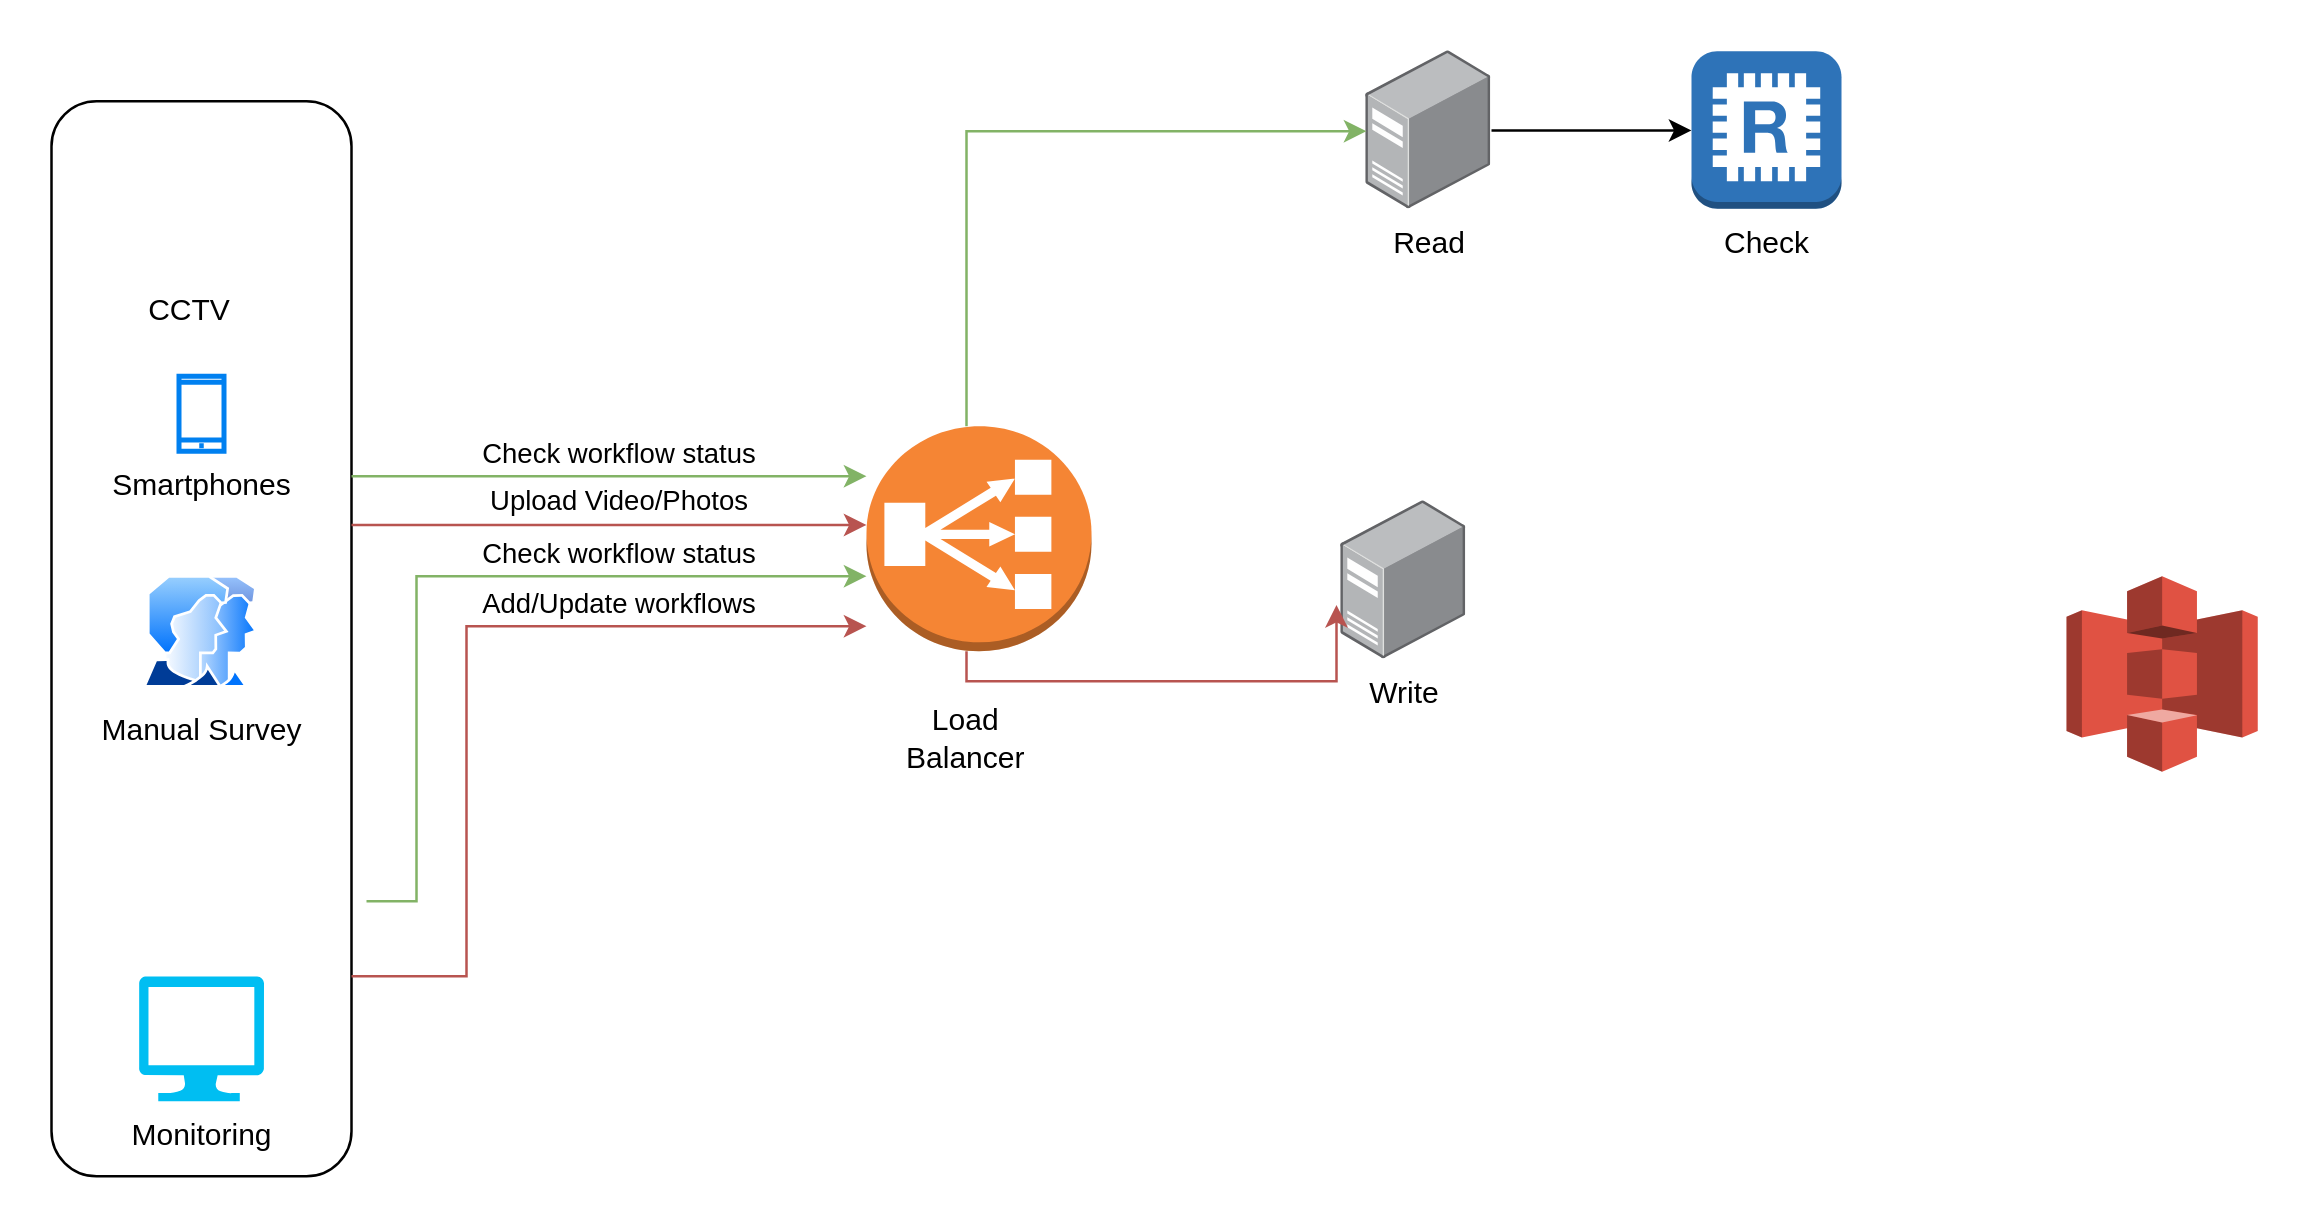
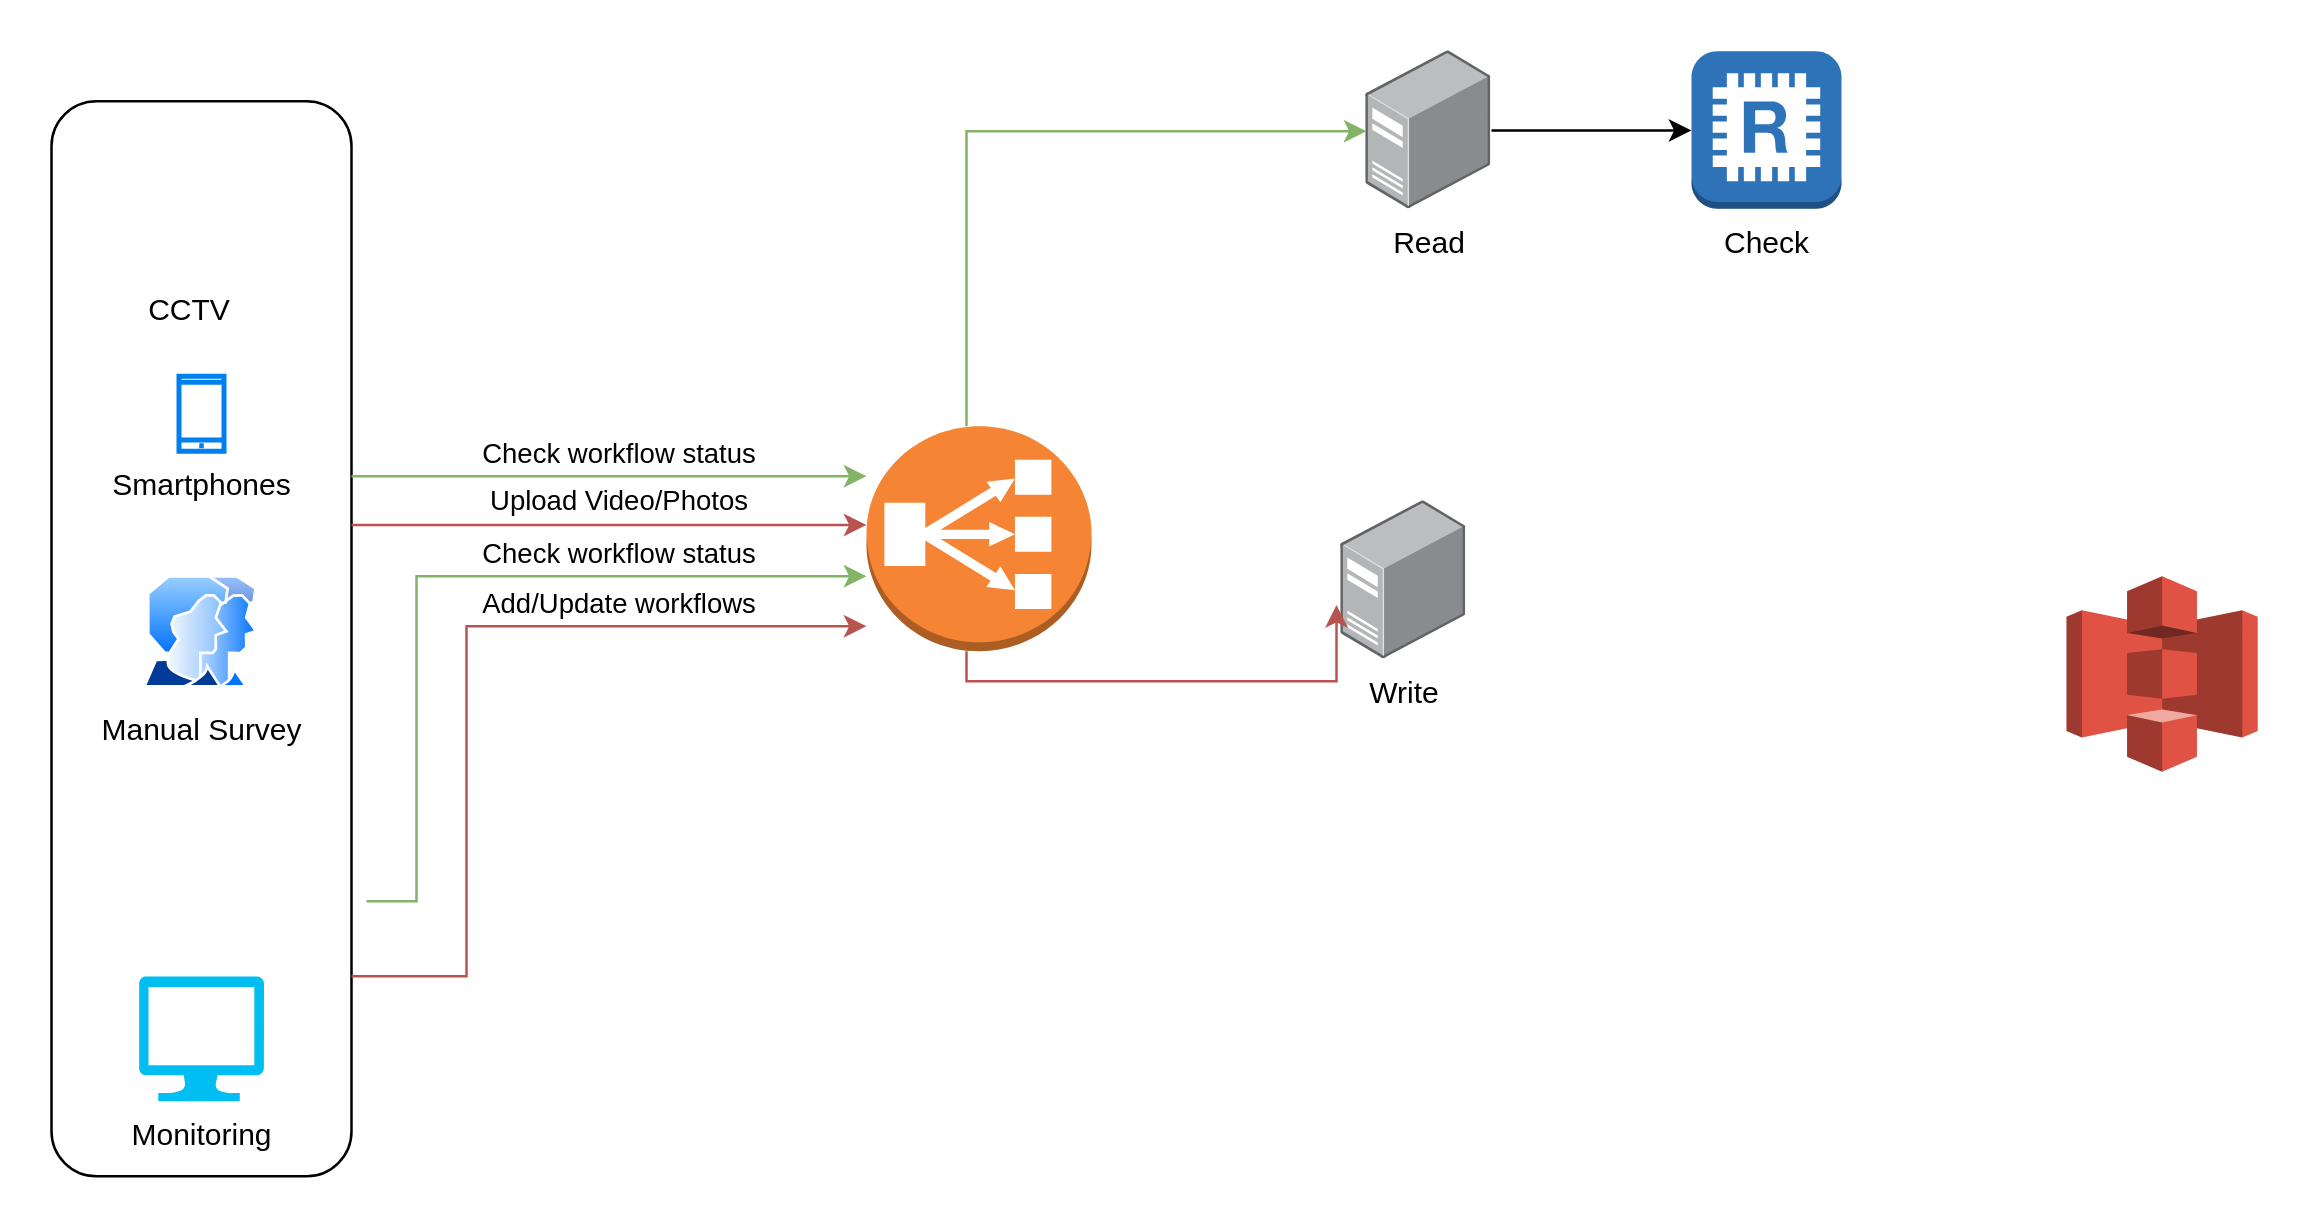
(966, 739) -> none
